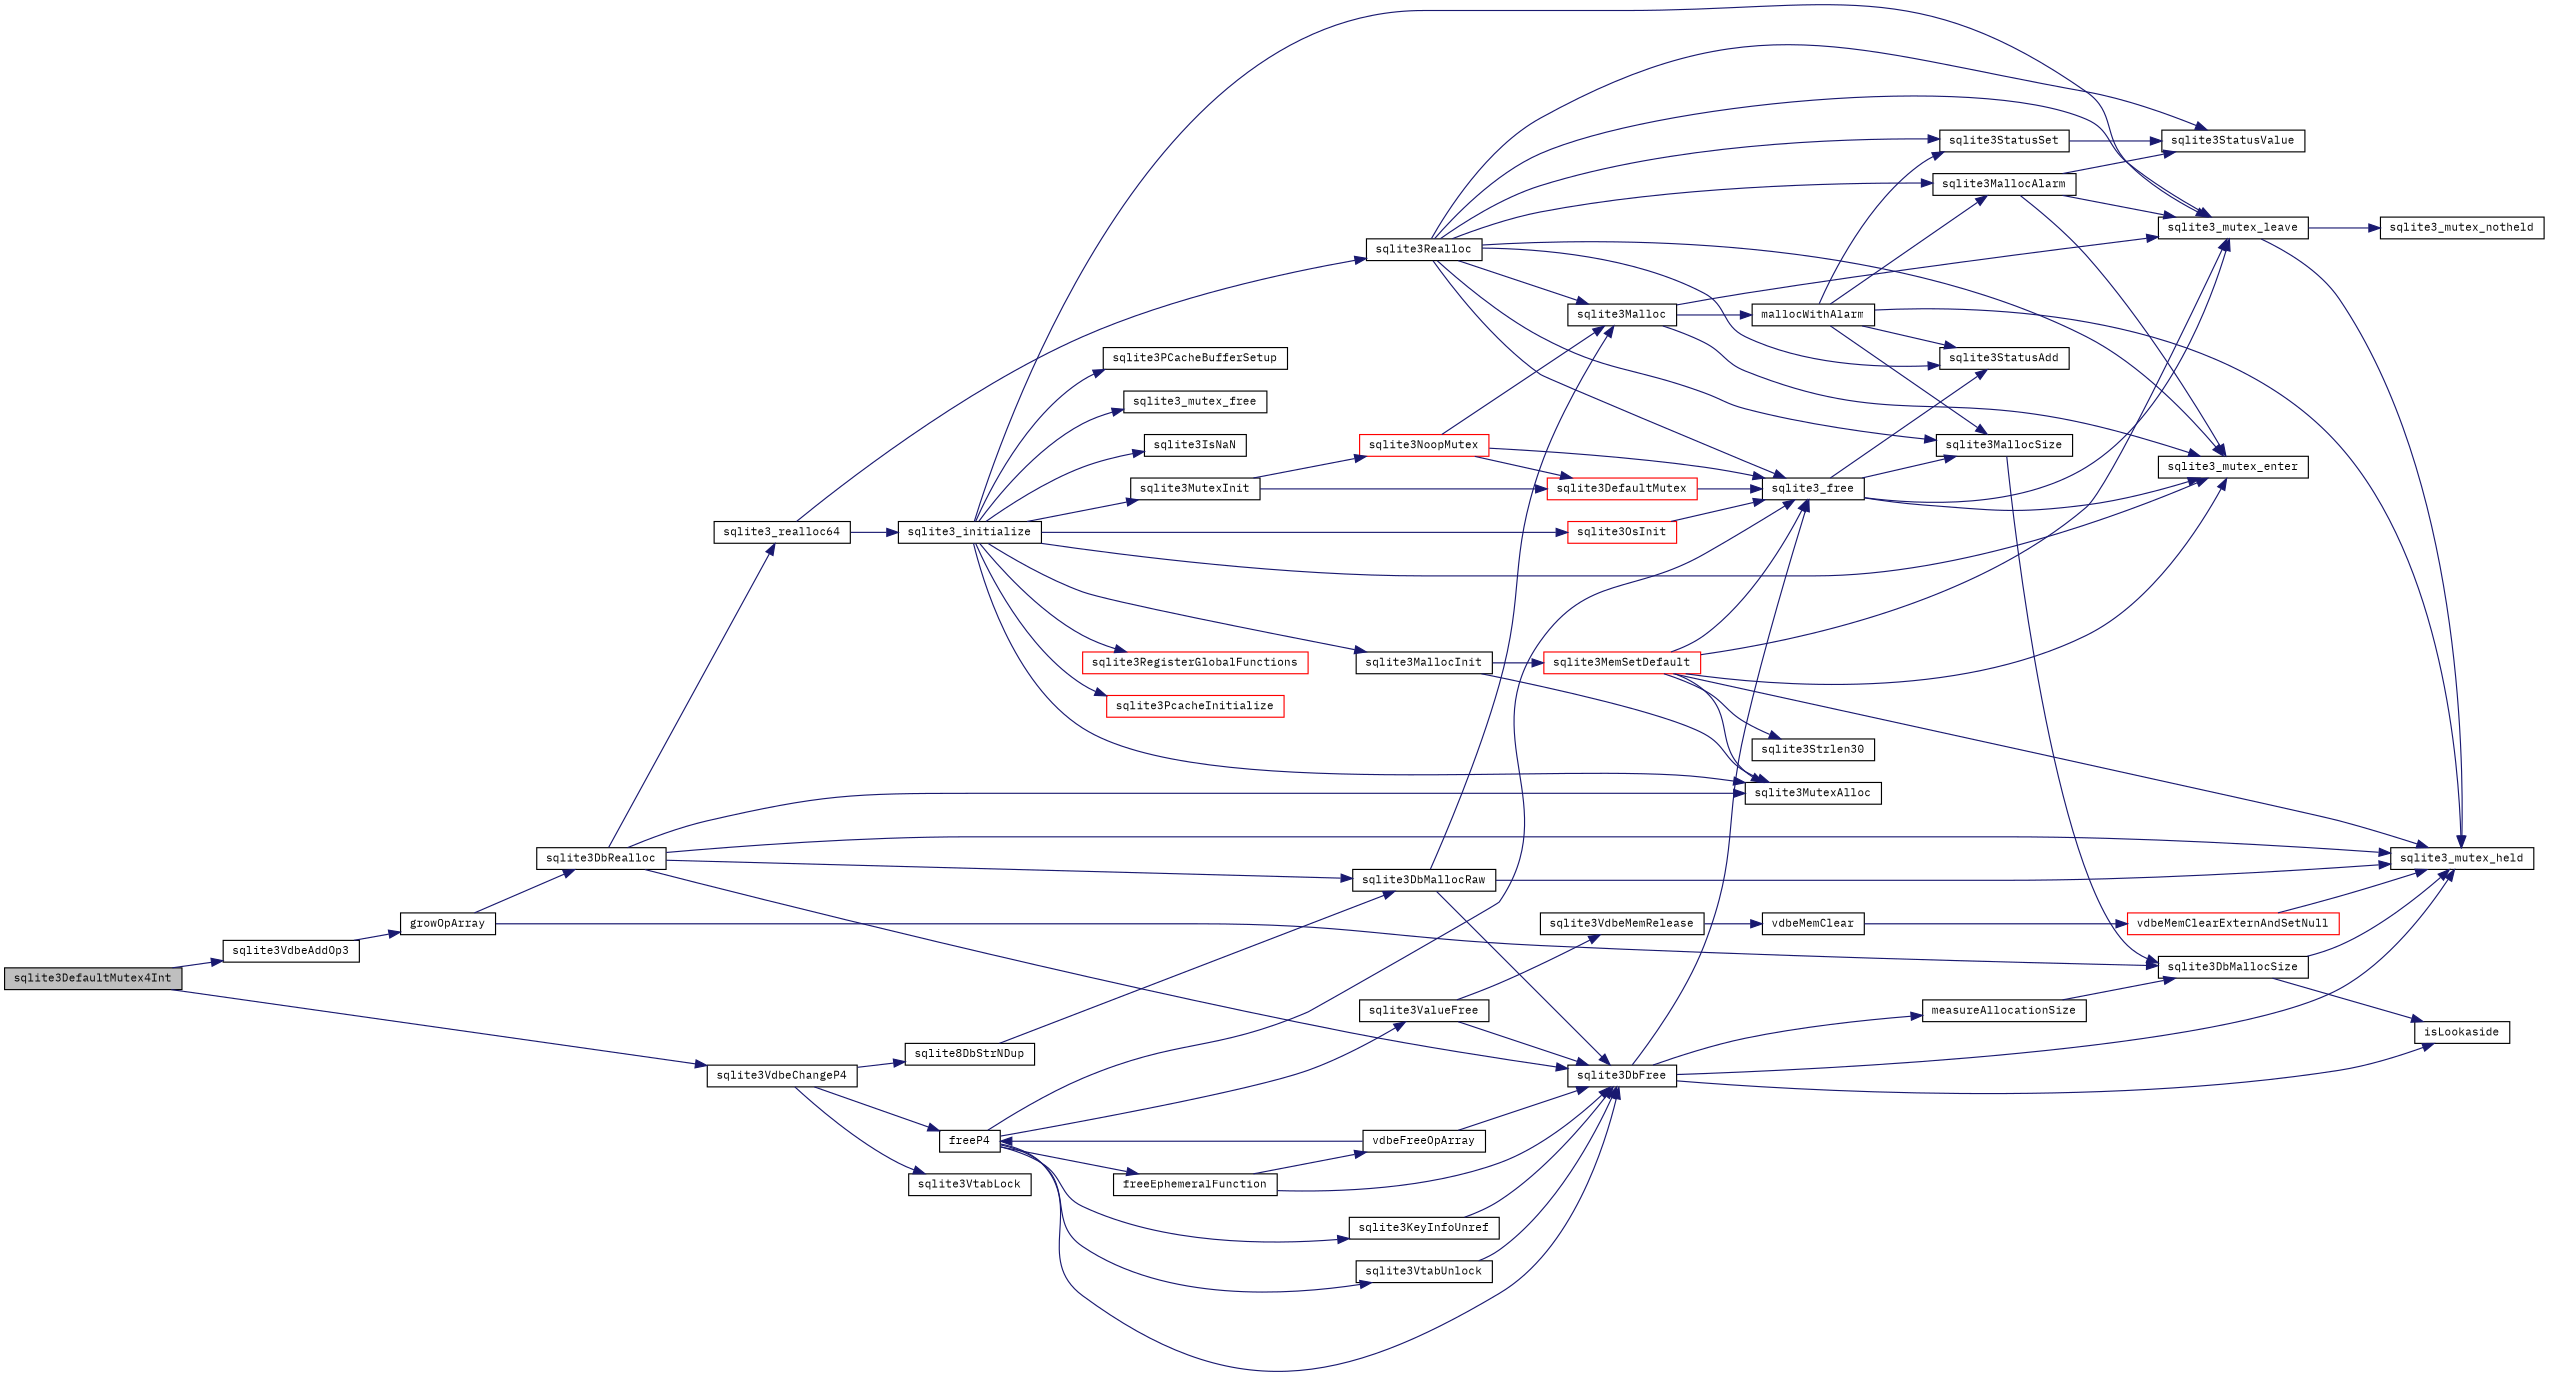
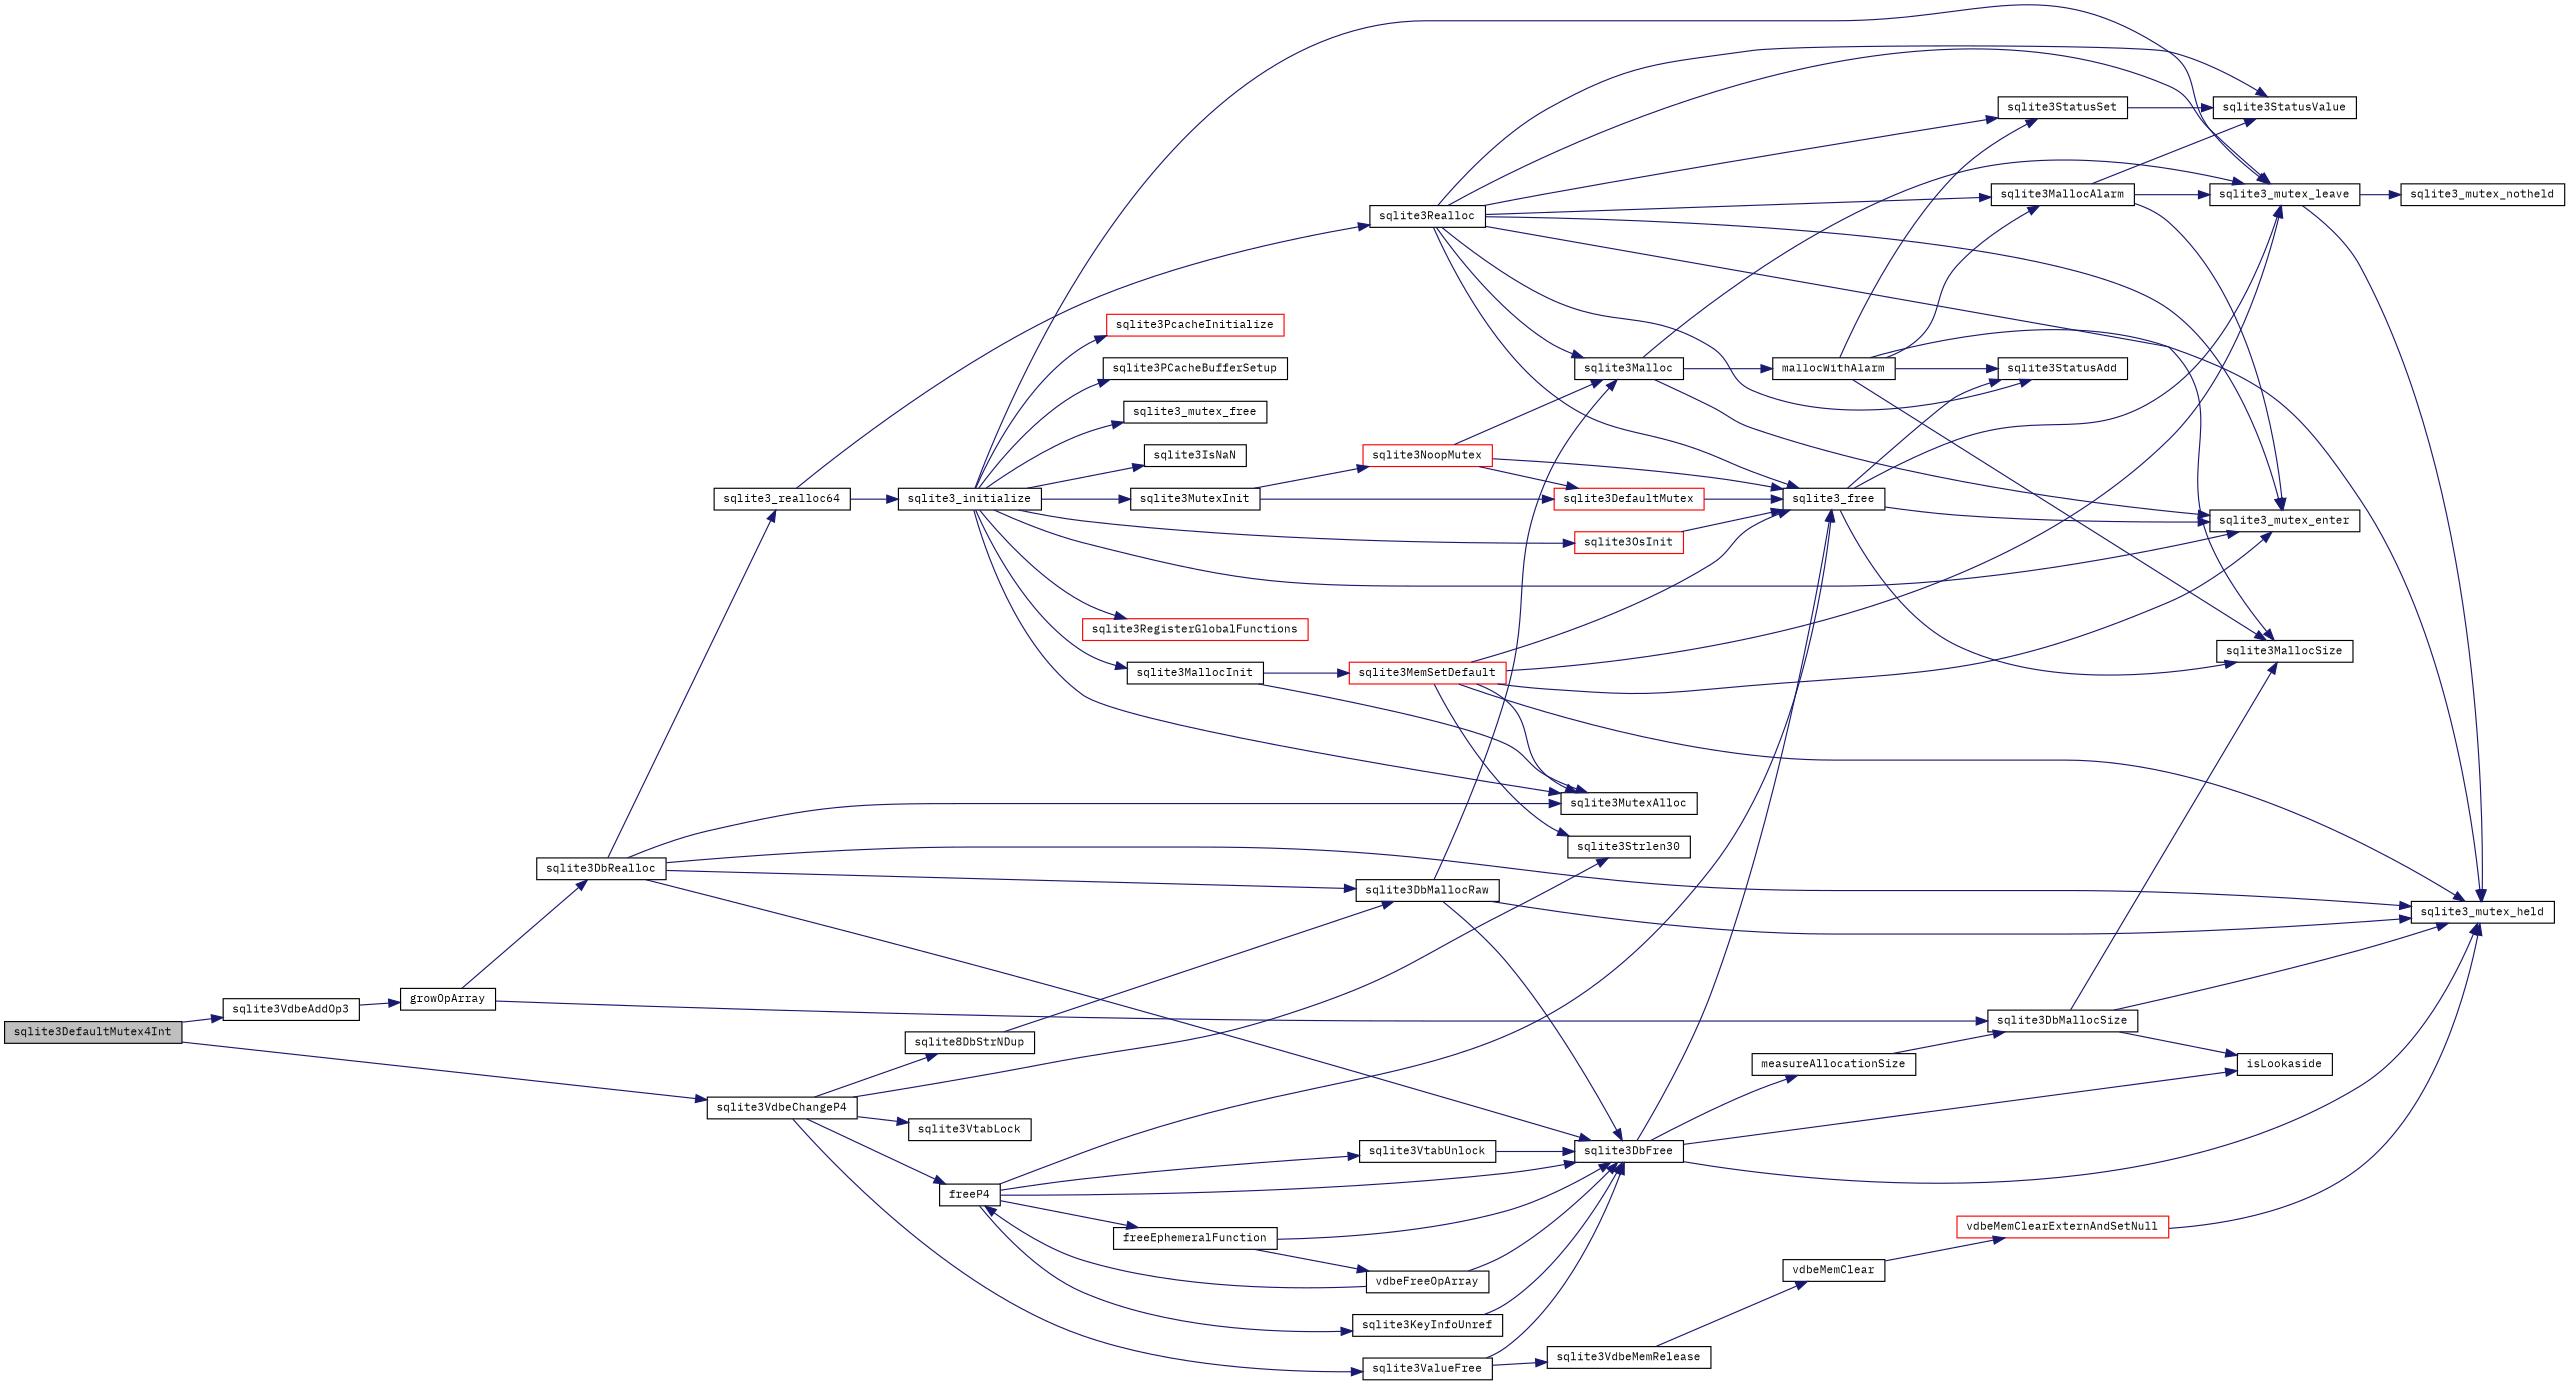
(2046, 720) -> (2171, 841)
none -> (1241, 1028)
(1203, 1097) -> (1040, 1317)
